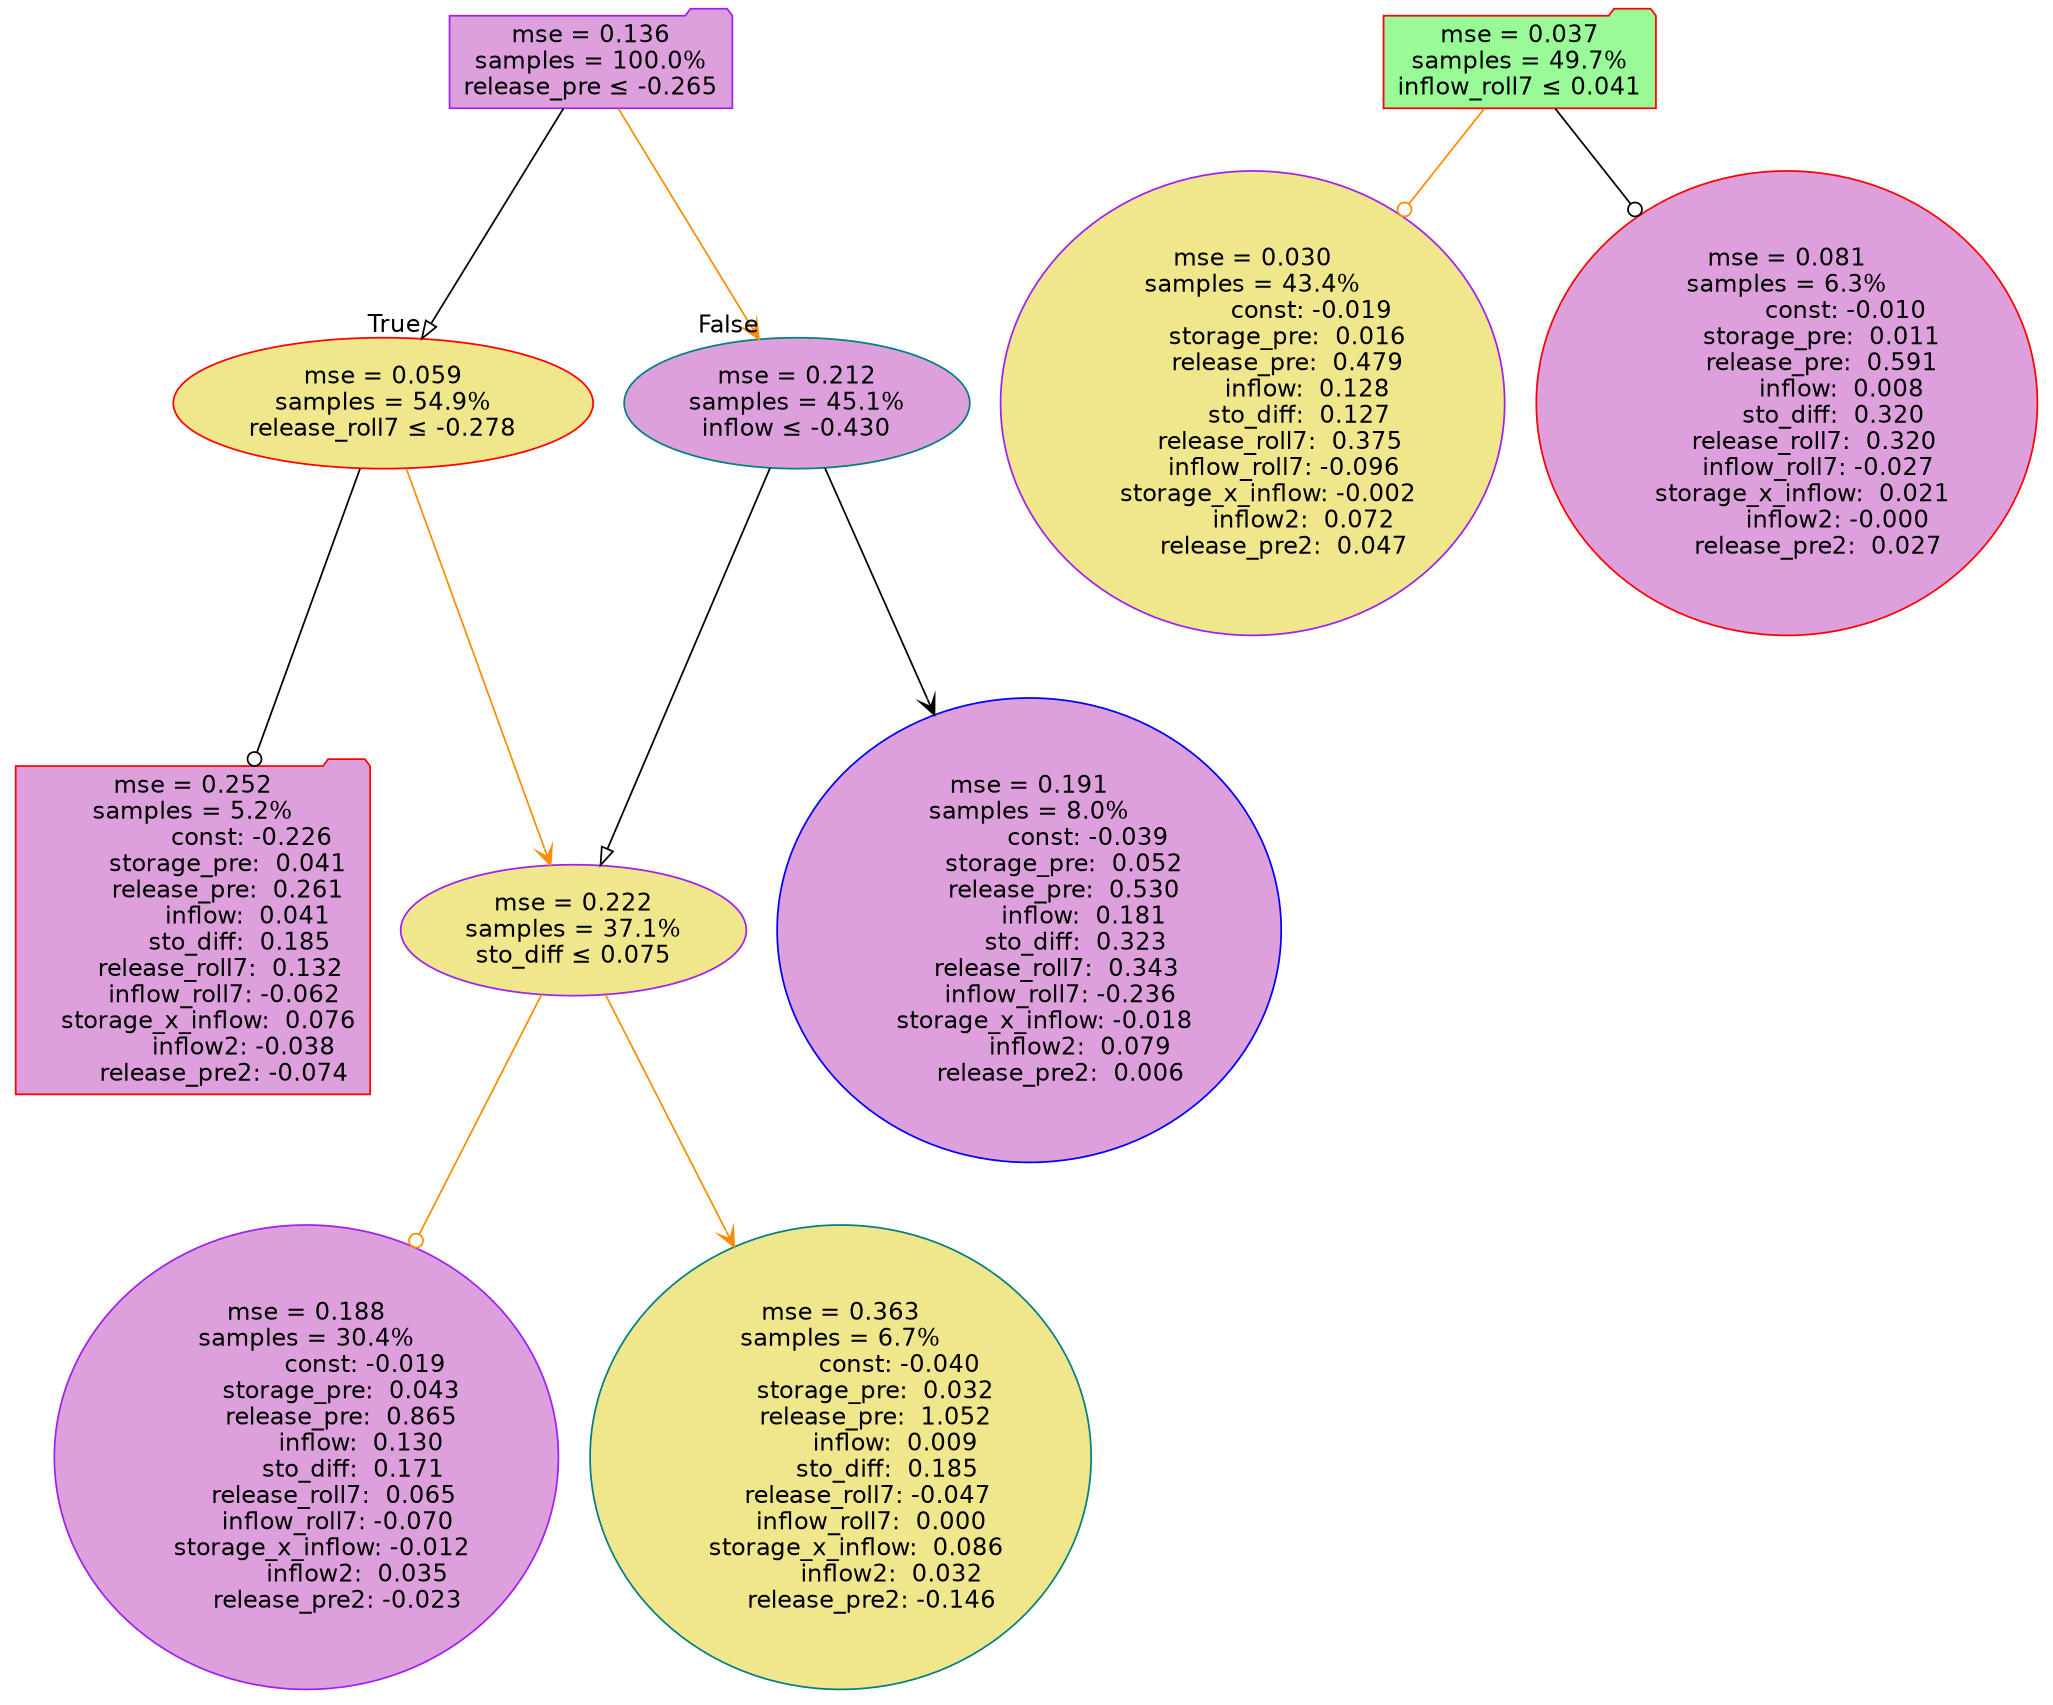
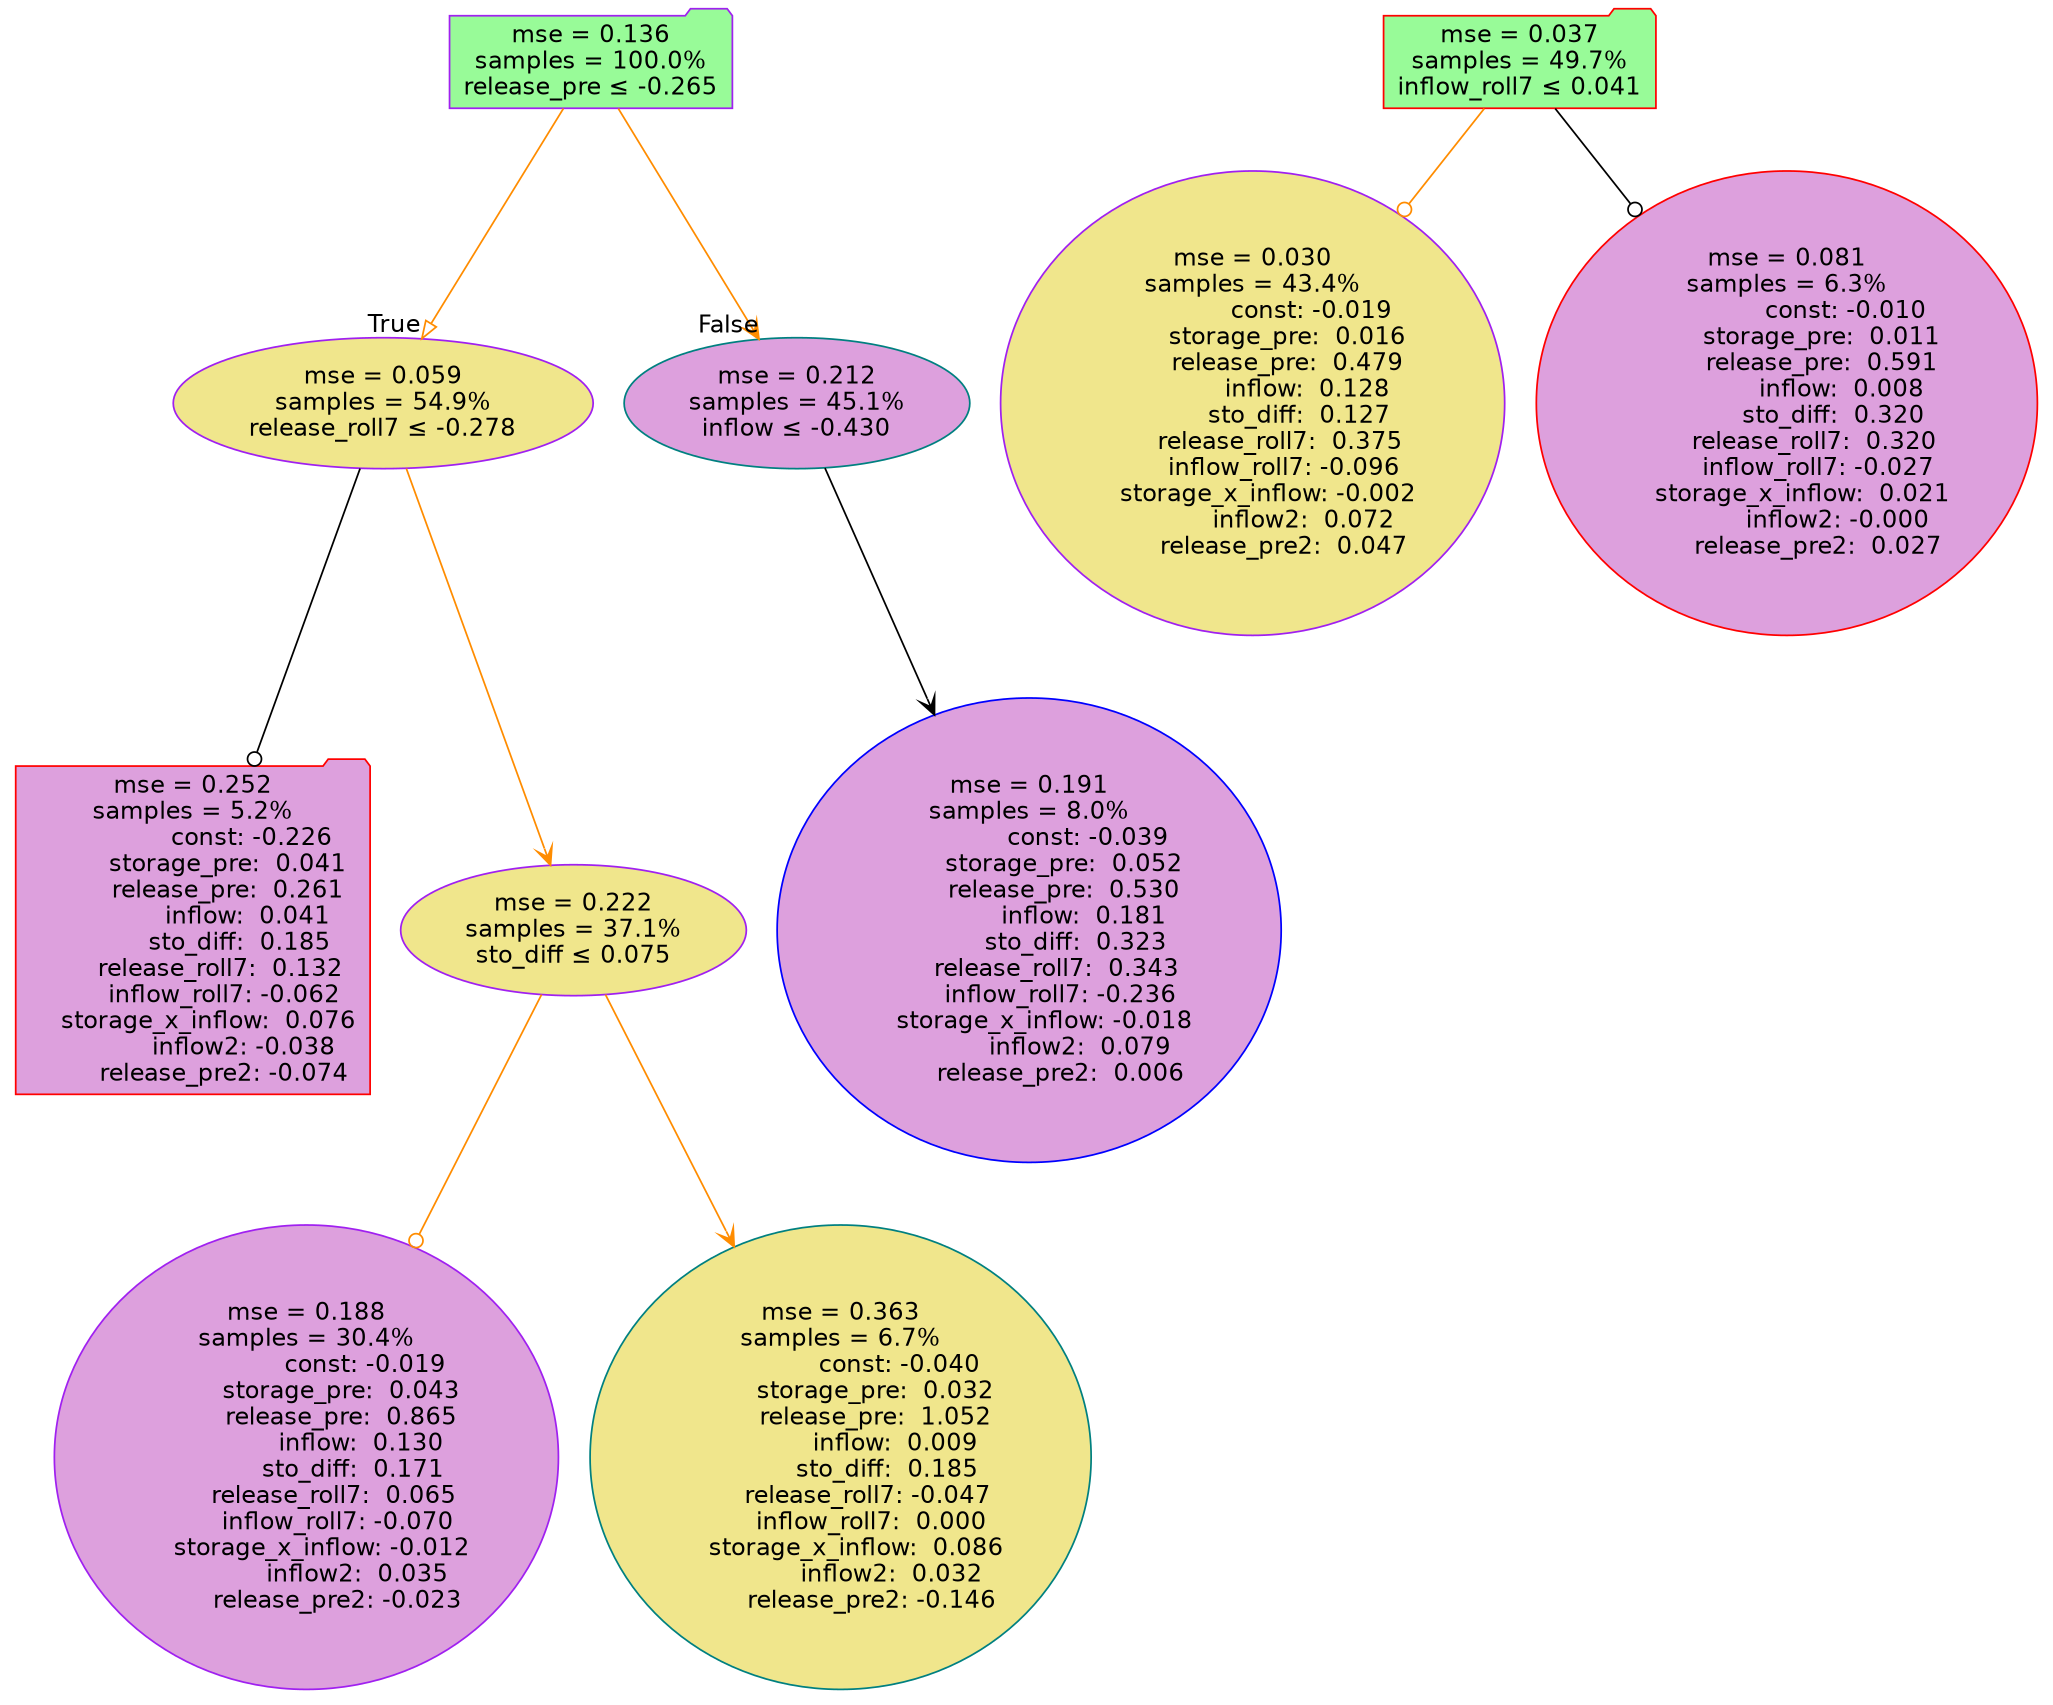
(591, 62) -> (591, 62)
(497, 216) -> (497, 216)
(383, 403) -> (383, 403)
(689, 659) -> none
